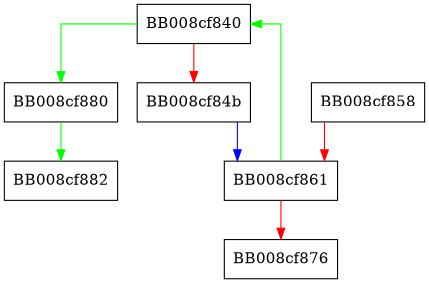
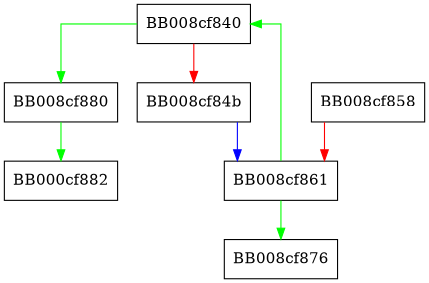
(61, 181) -> (61, 181)
(281, 214) -> (281, 214)
